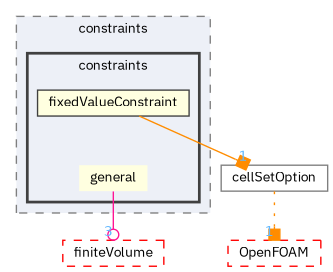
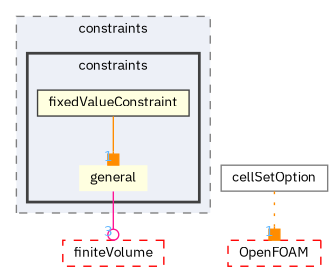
(187, 138) -> (113, 134)
